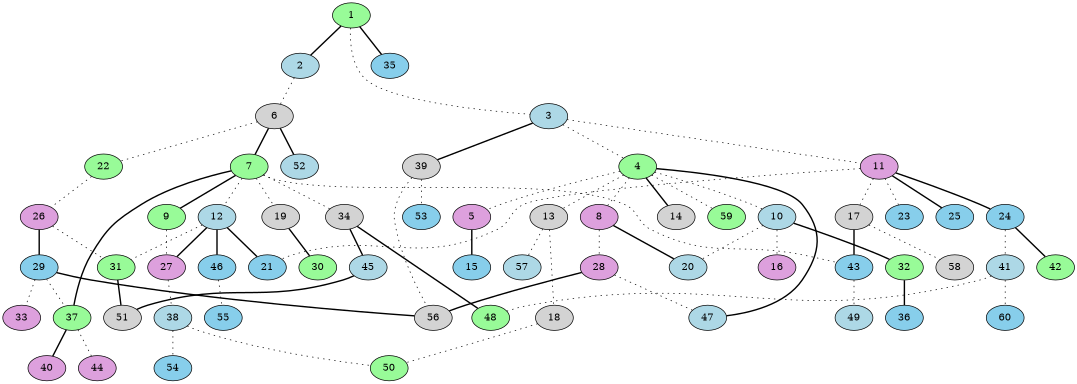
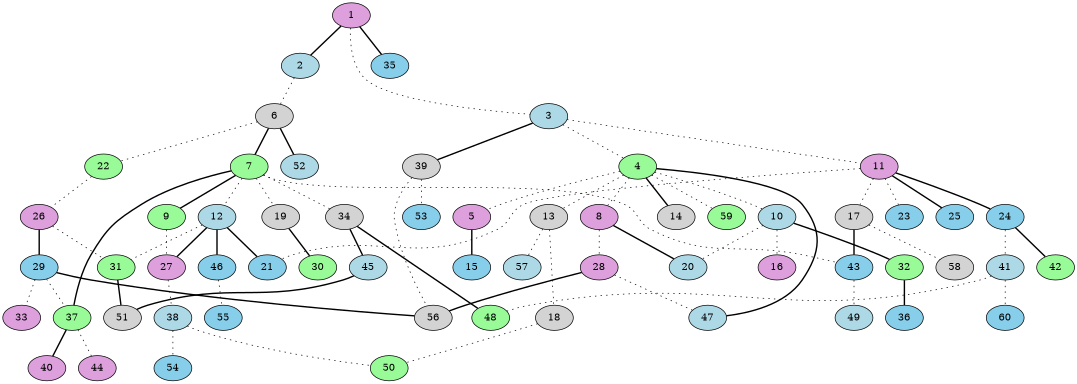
(351, 15) -> (351, 15)
